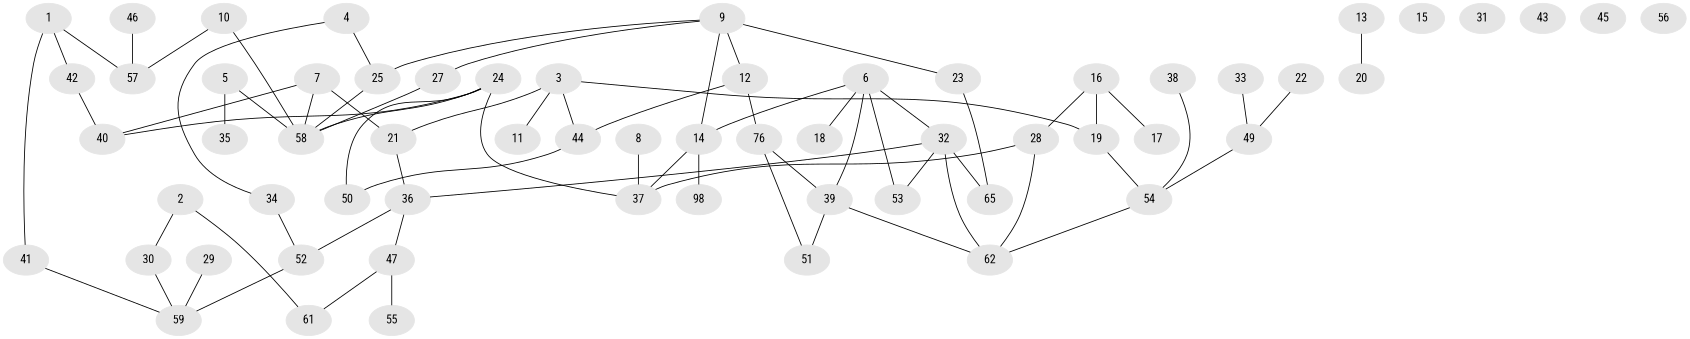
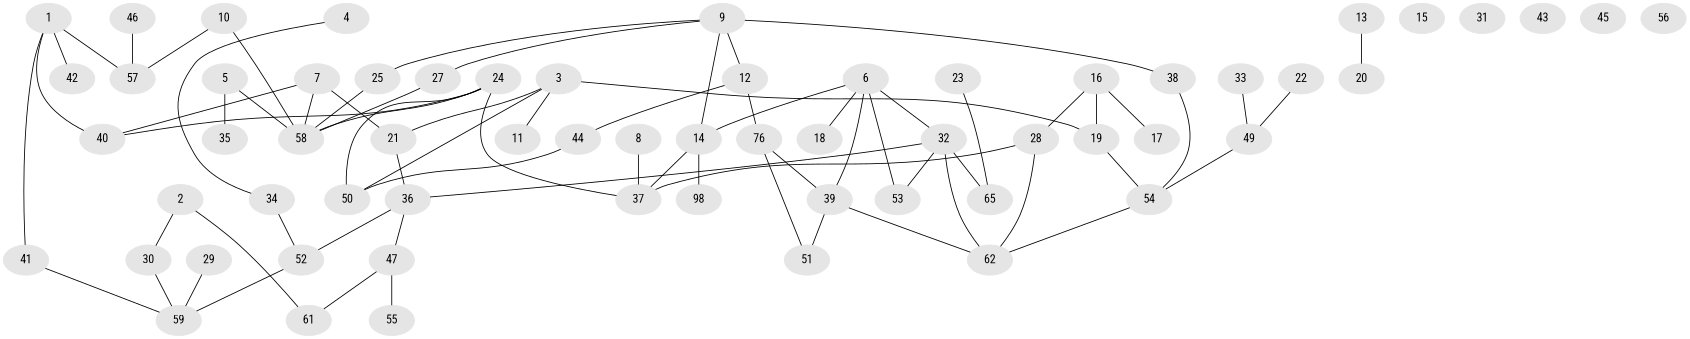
(362, 49) -> none
(840, 49) -> (950, 37)
(87, 109) -> (41, 91)
(568, 109) -> (453, 139)
